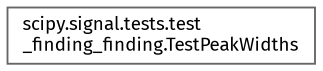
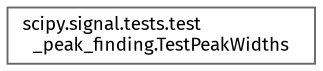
(161, 36) -> (161, 36)
